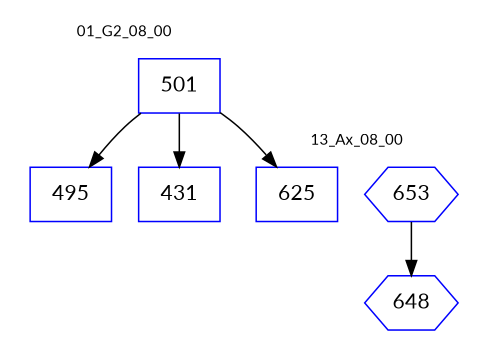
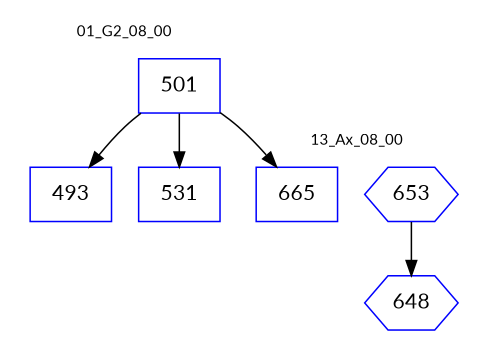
(71, 194) -> (71, 194)
(179, 194) -> (179, 194)
(297, 194) -> (297, 194)
